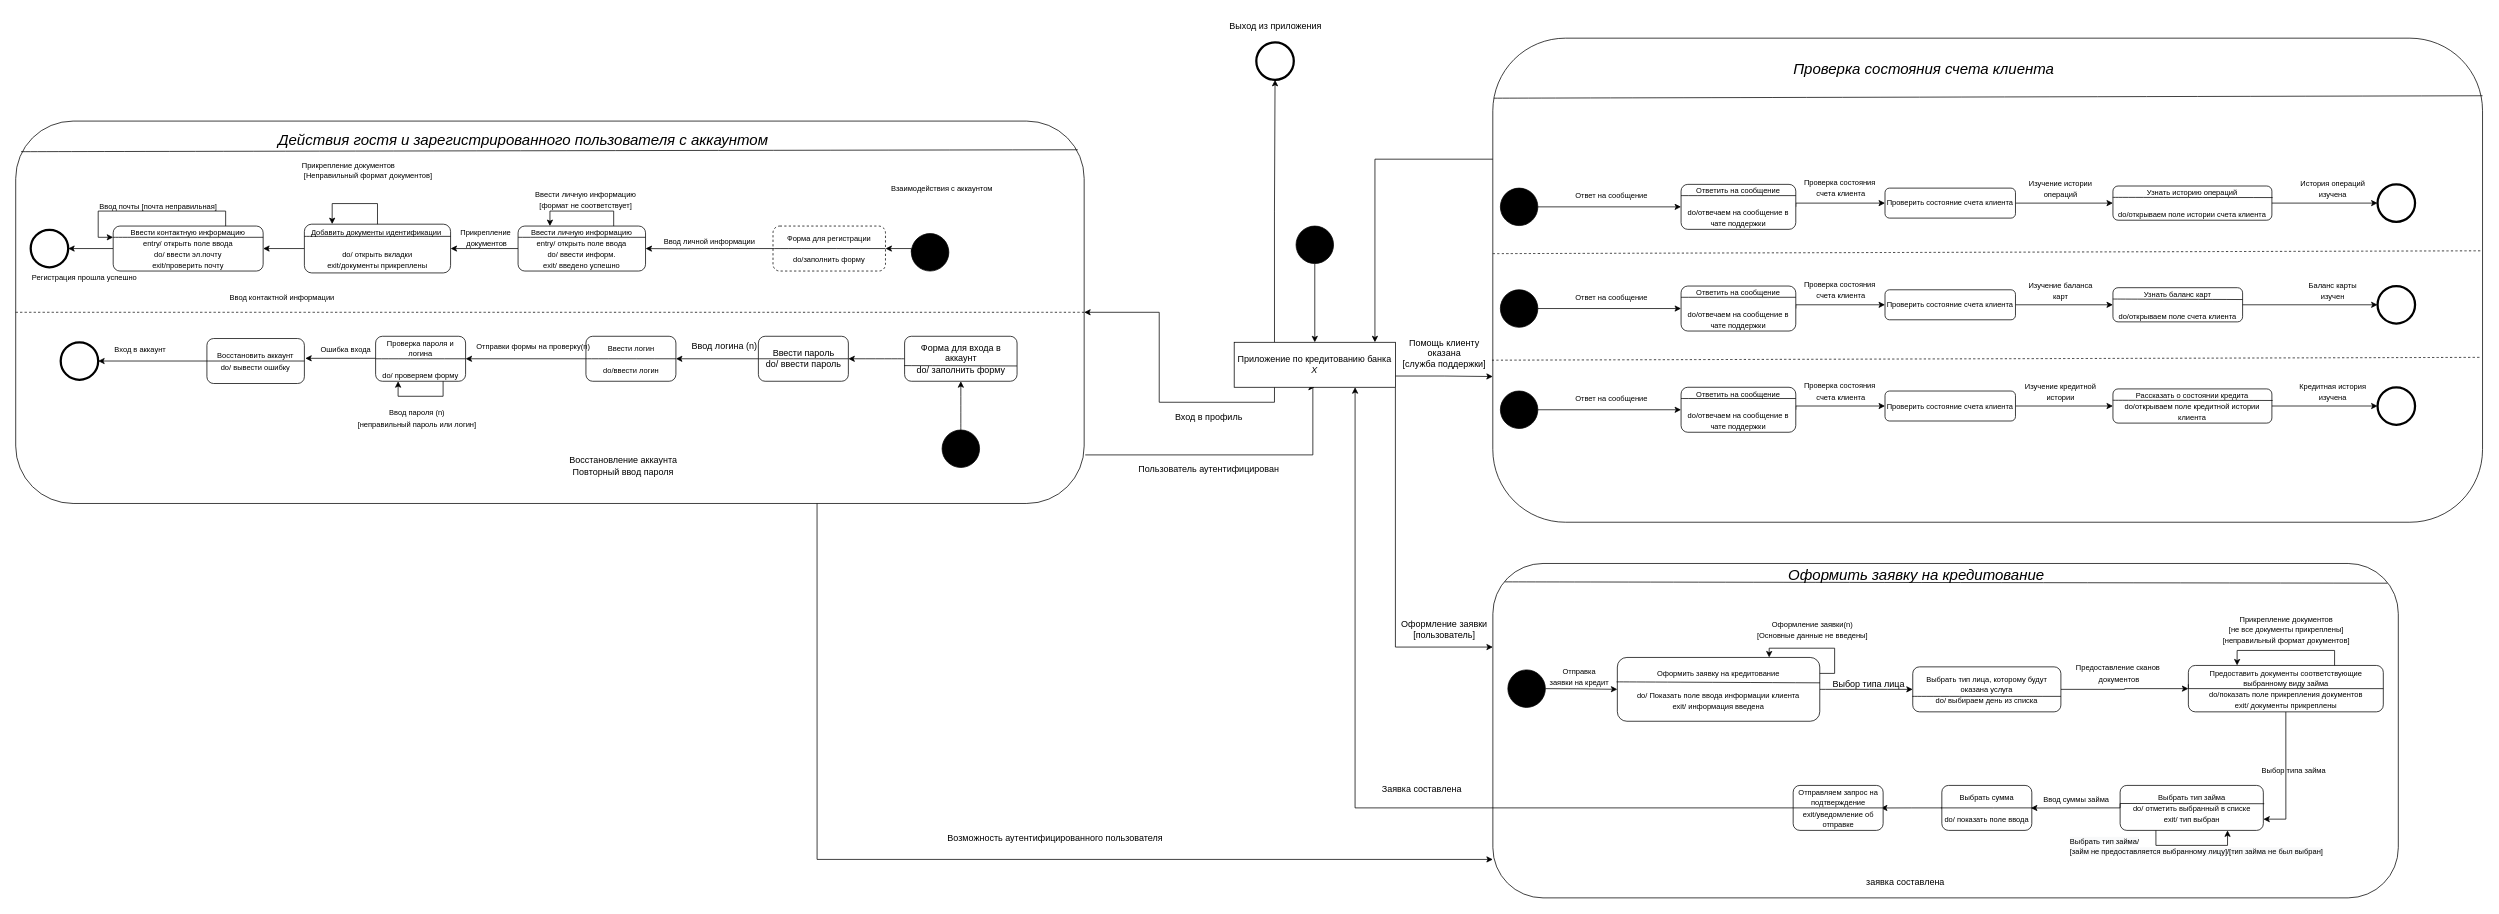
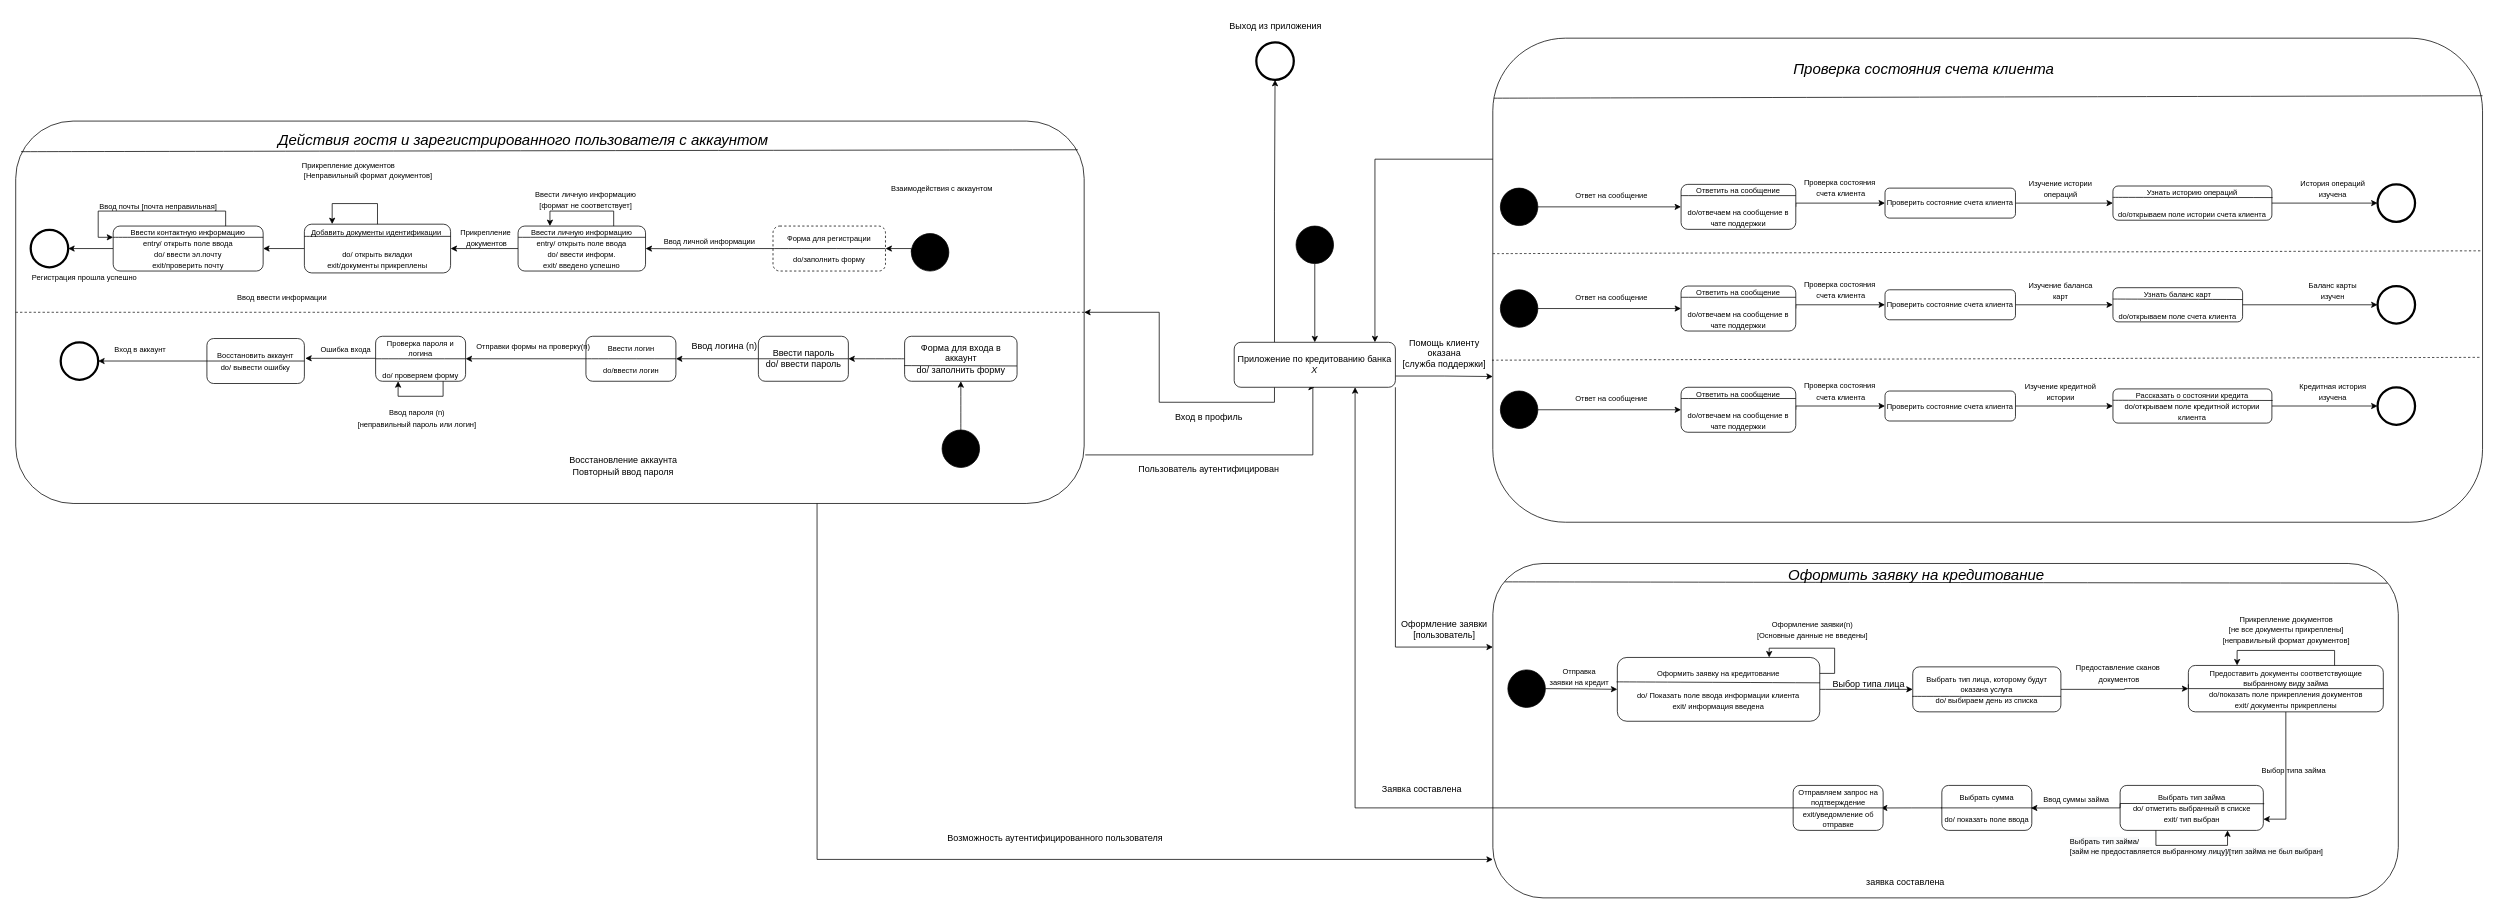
(282, 297) -> (282, 297)
(1315, 365) -> (1315, 365)
